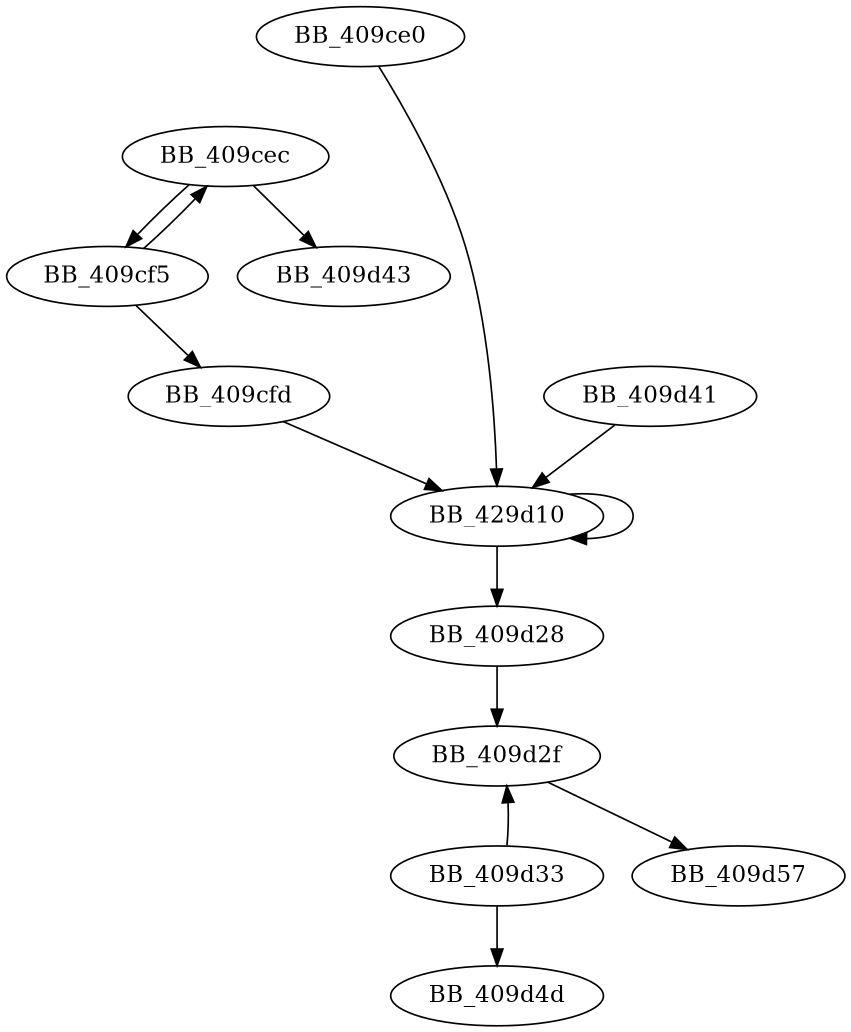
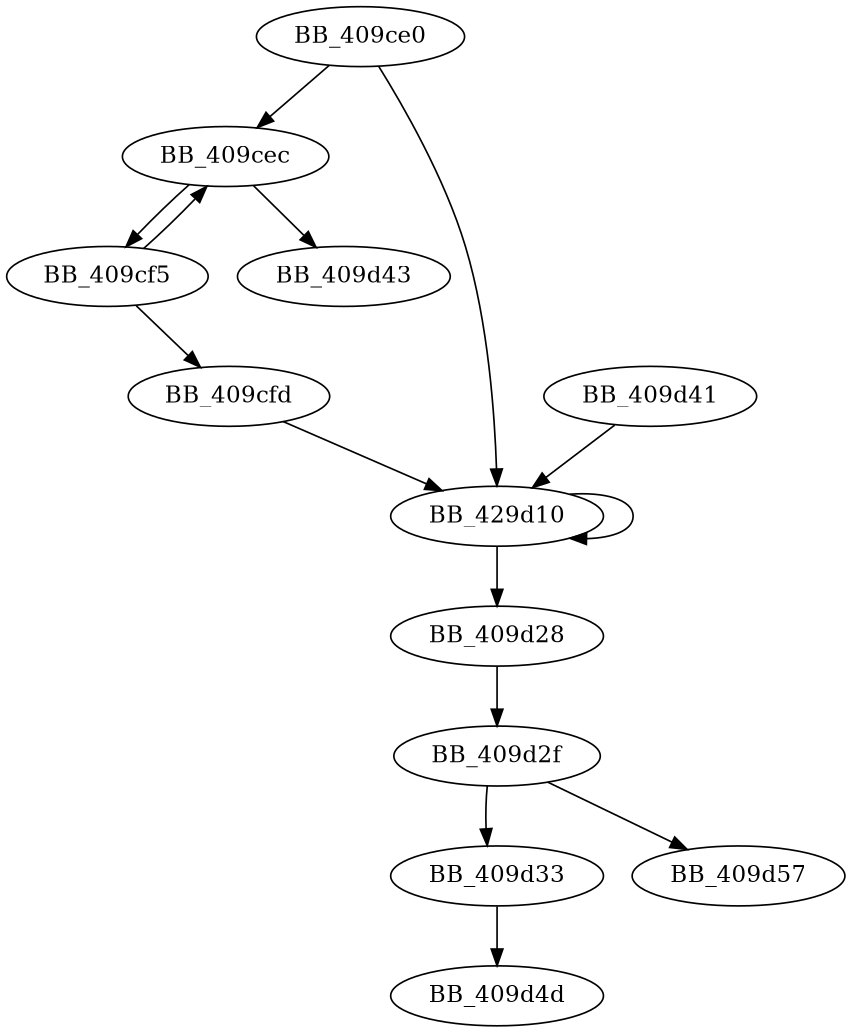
none -> (300, 91)
(508, 824) -> (486, 807)
